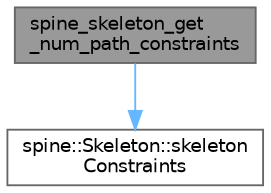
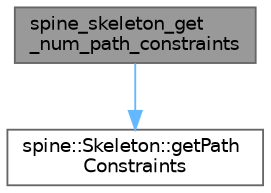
(135, 157) -> (135, 157)
